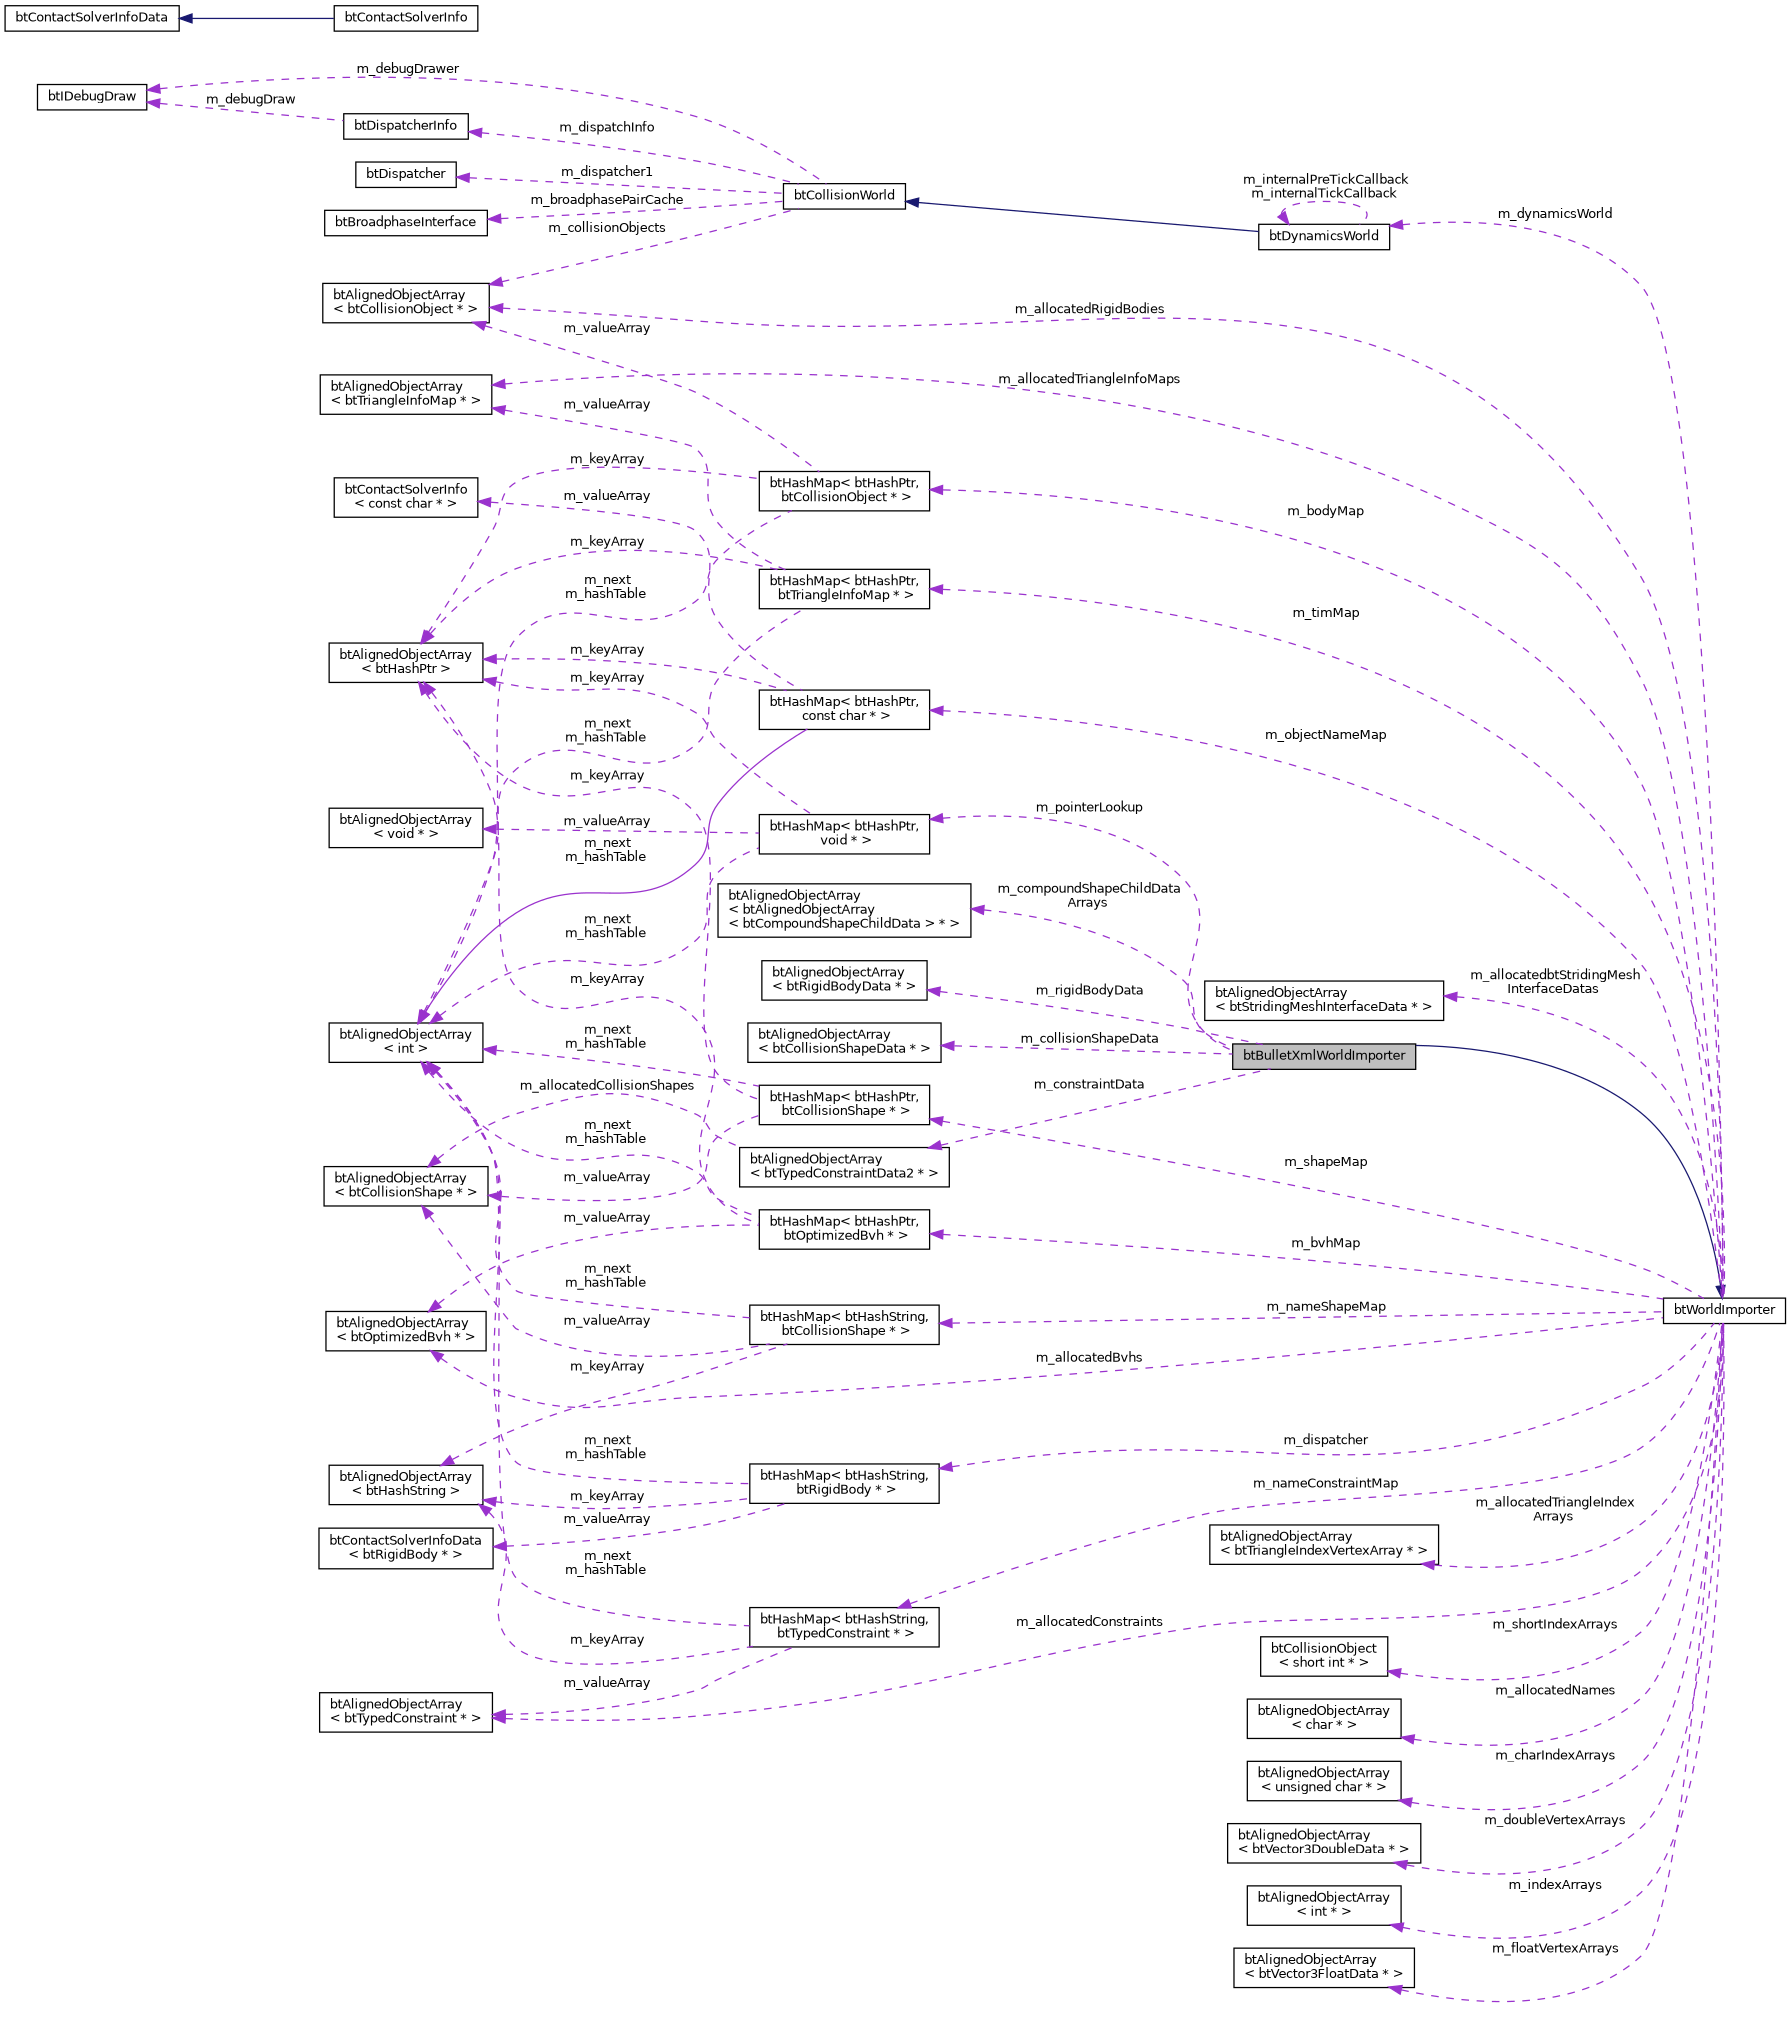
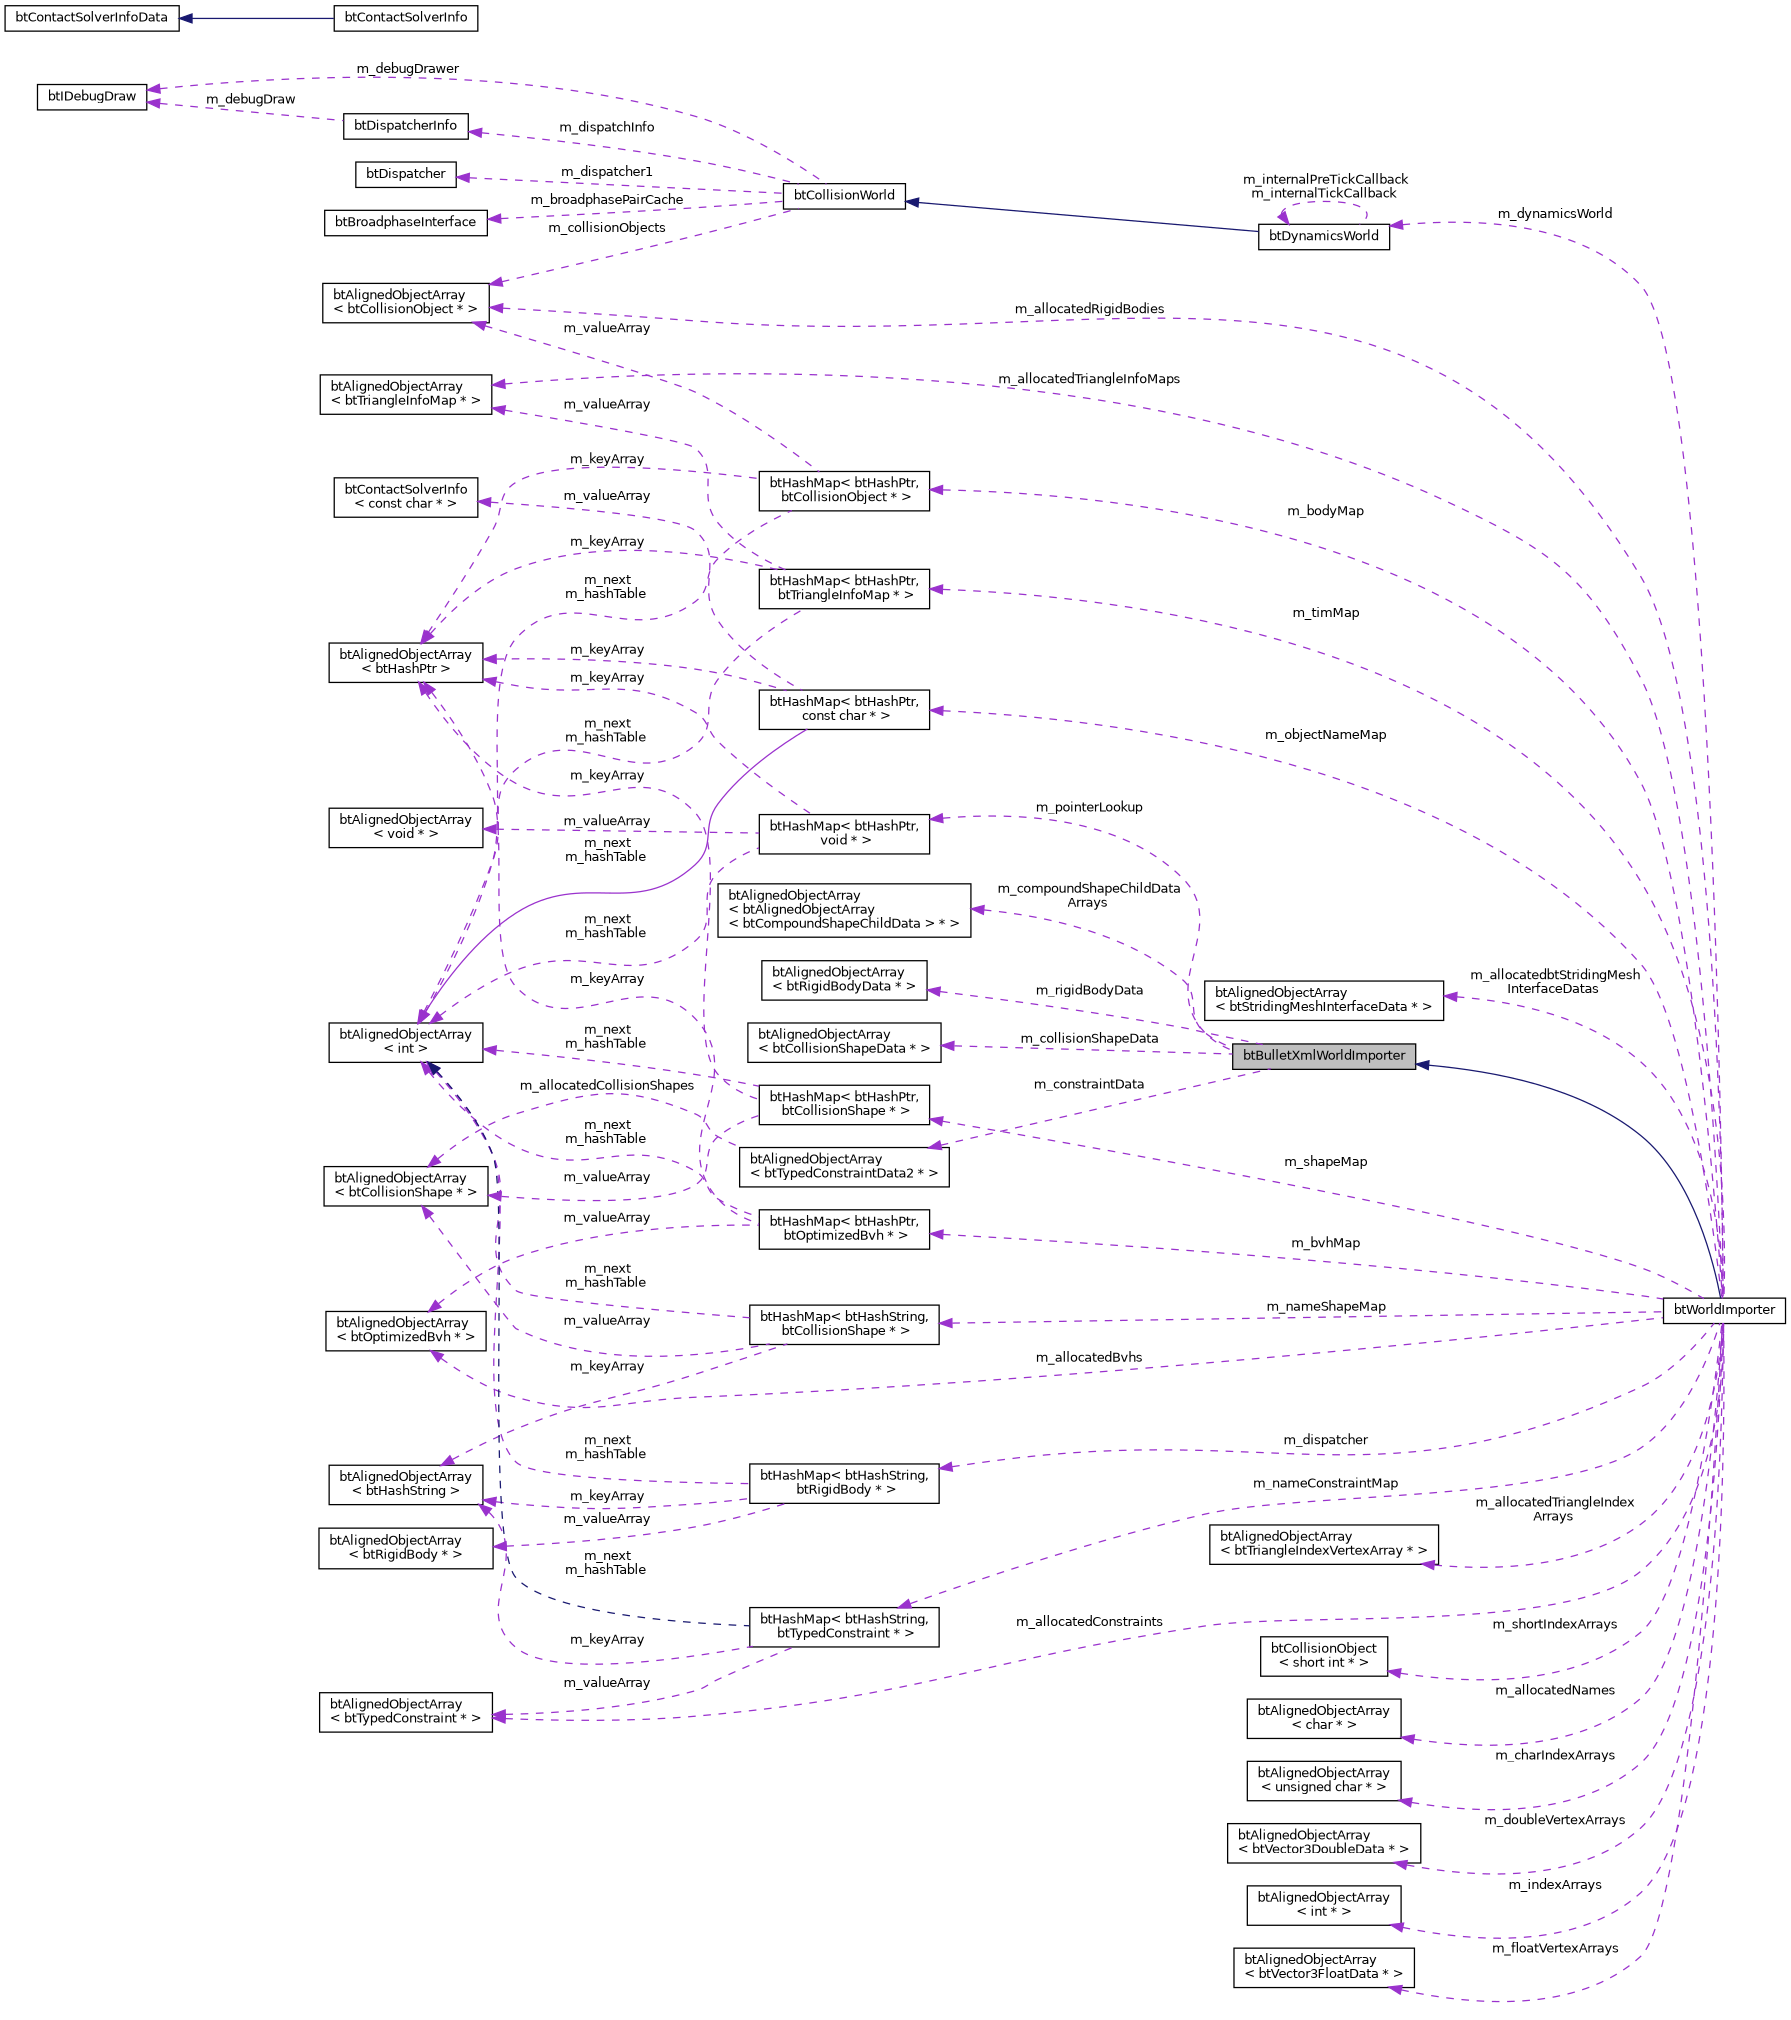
(1623, 1100) -> (1624, 1123)
(500, 1457) -> (500, 1457)
(406, 1548) -> (406, 1548)
